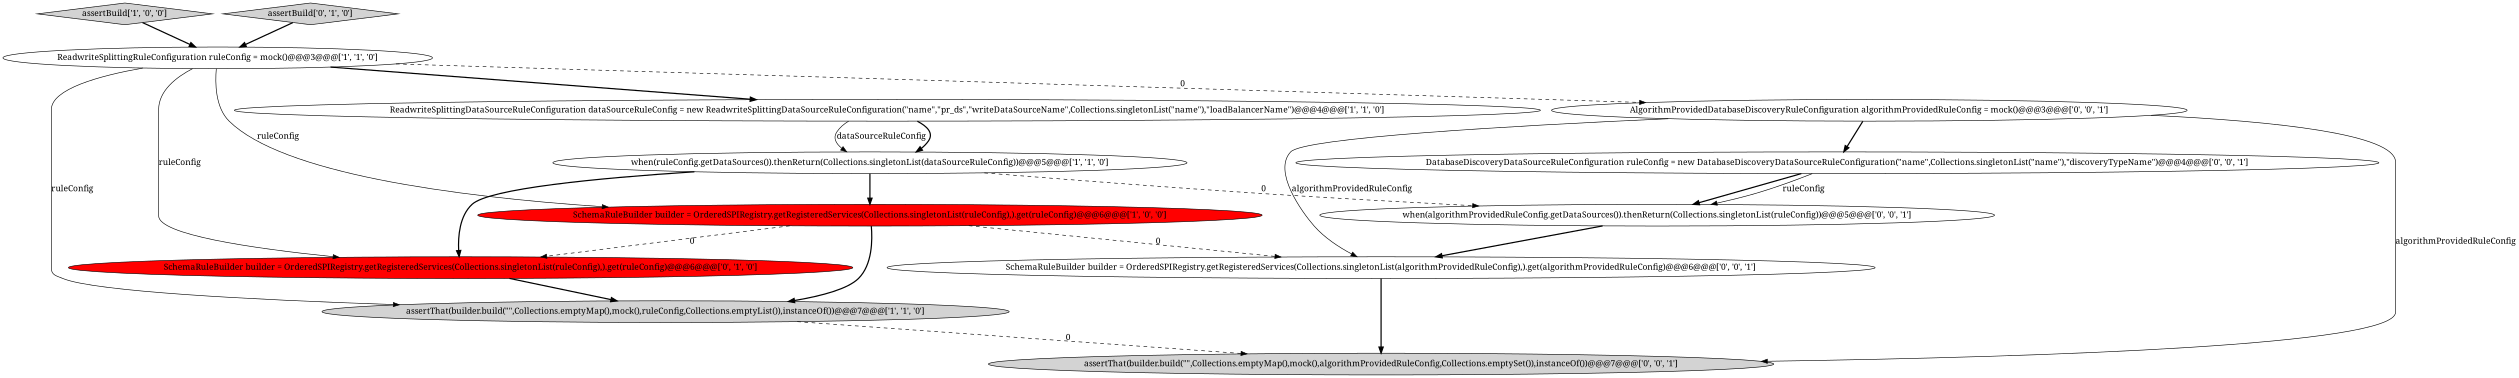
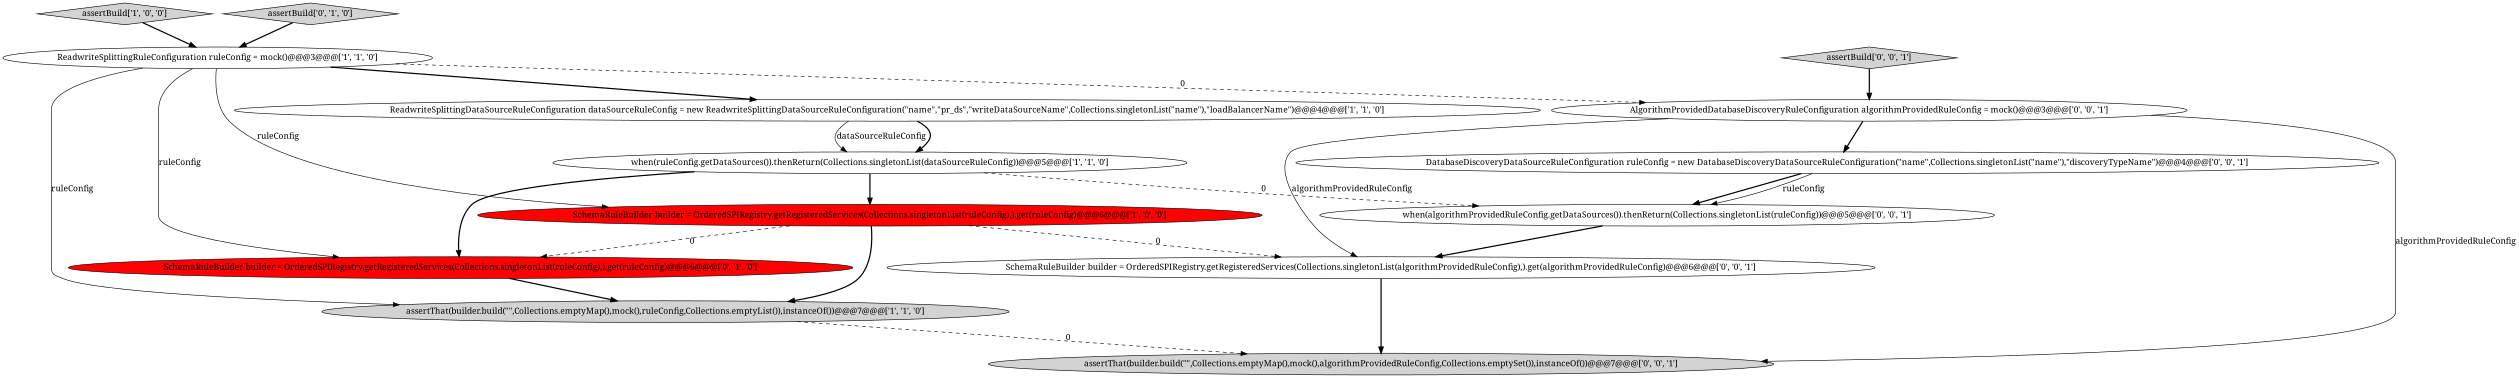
none -> (1869, 58)
